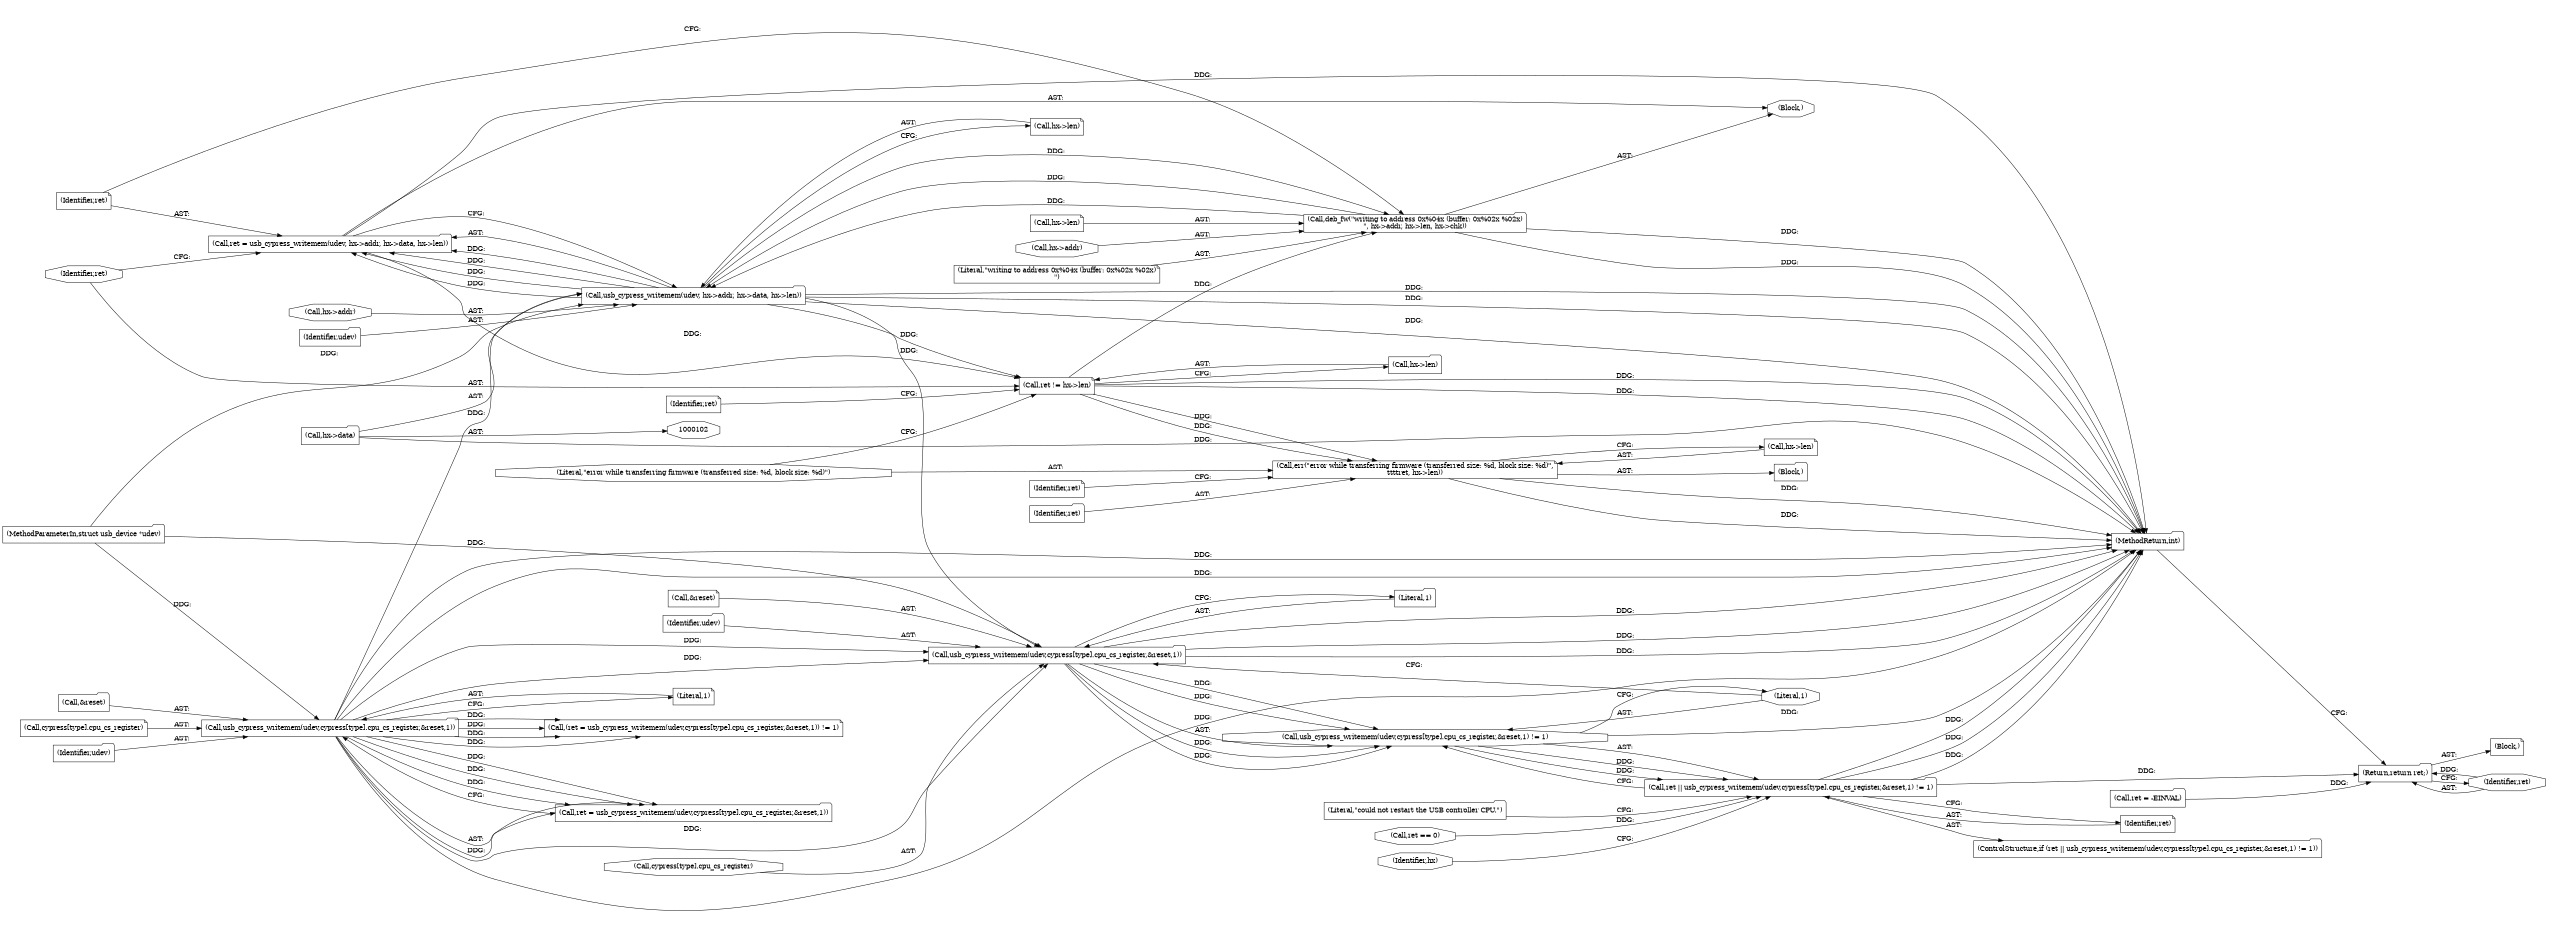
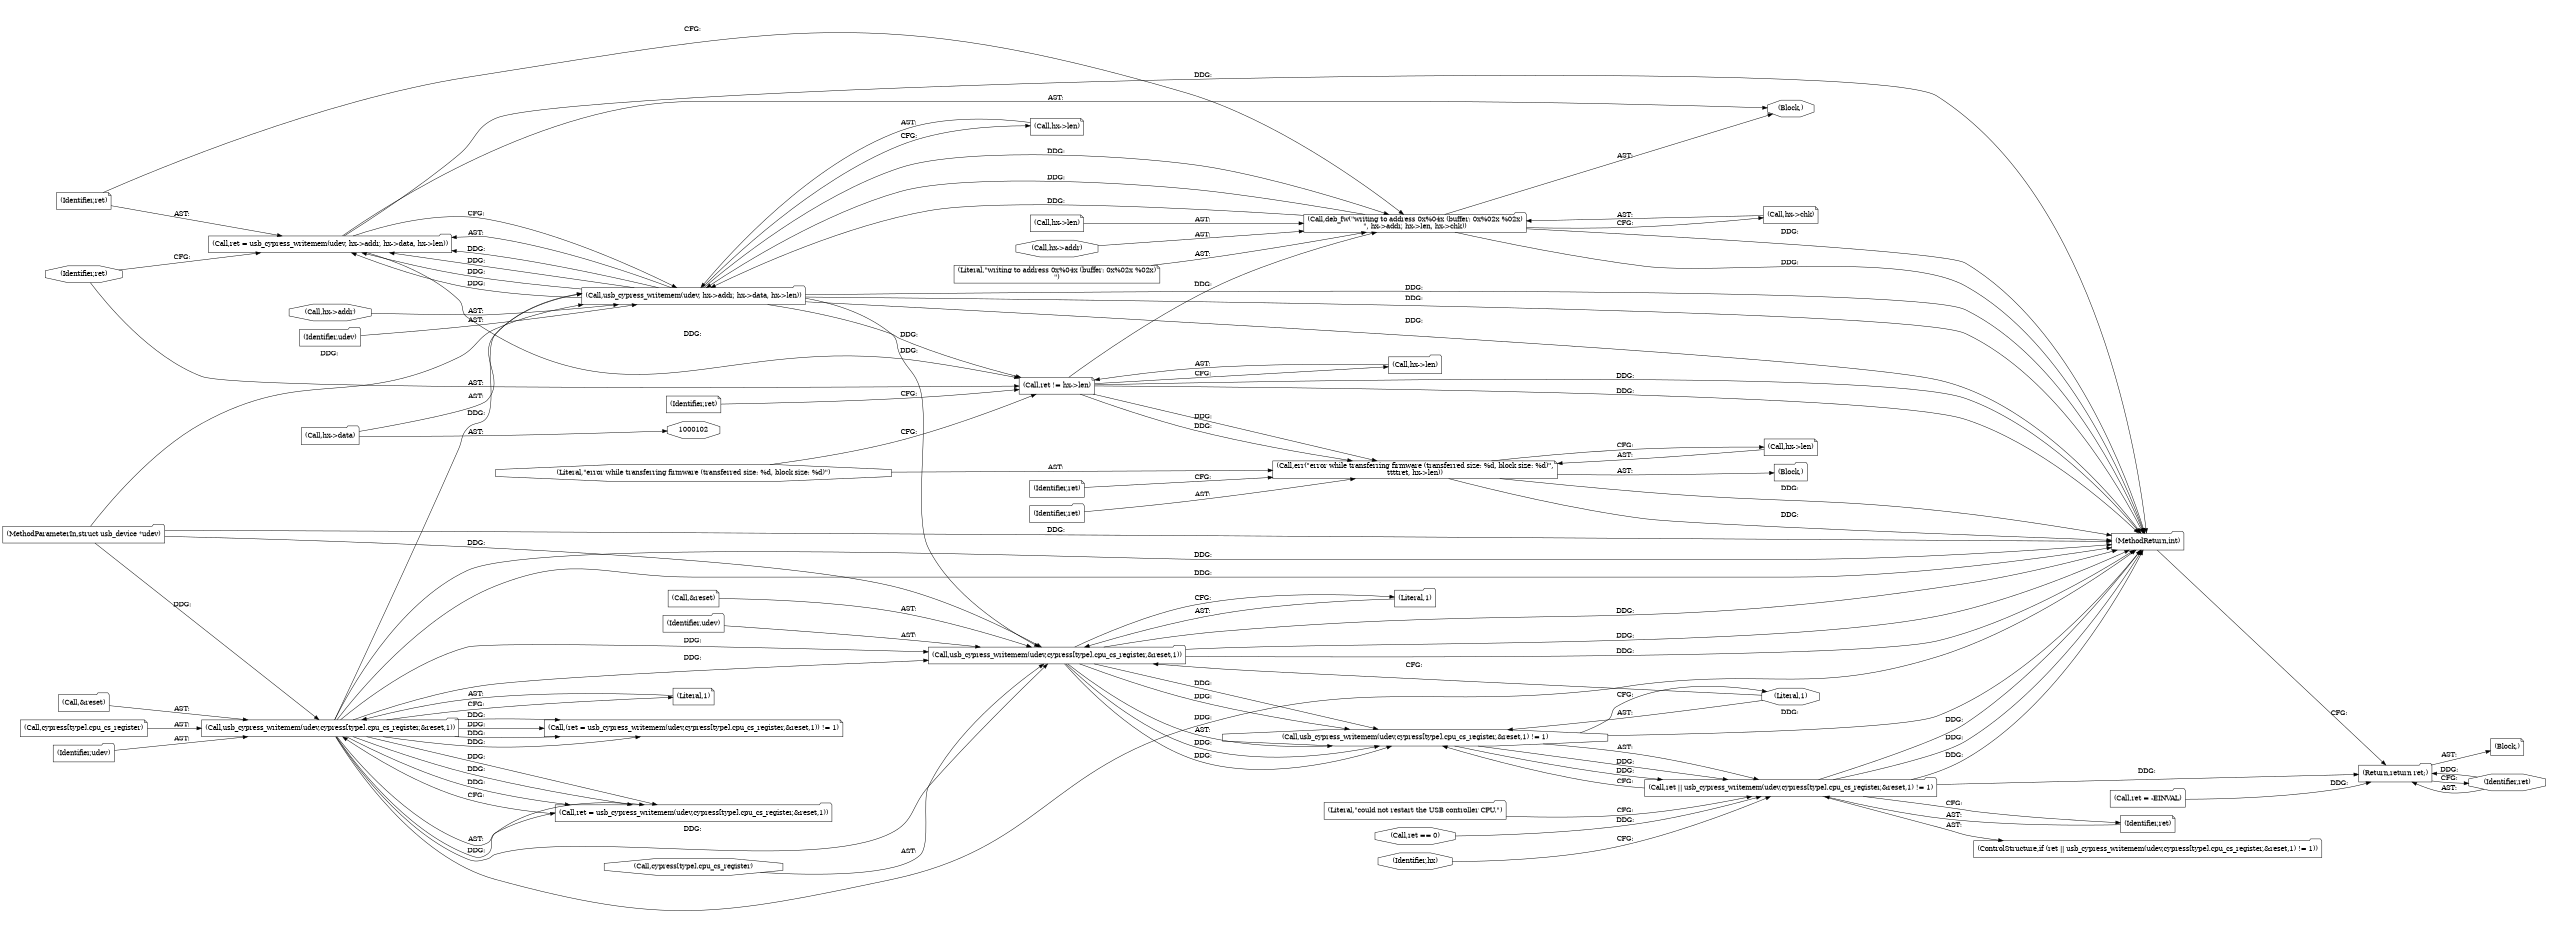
none -> (1791, 215)
(1213, 444) -> (1136, 535)
